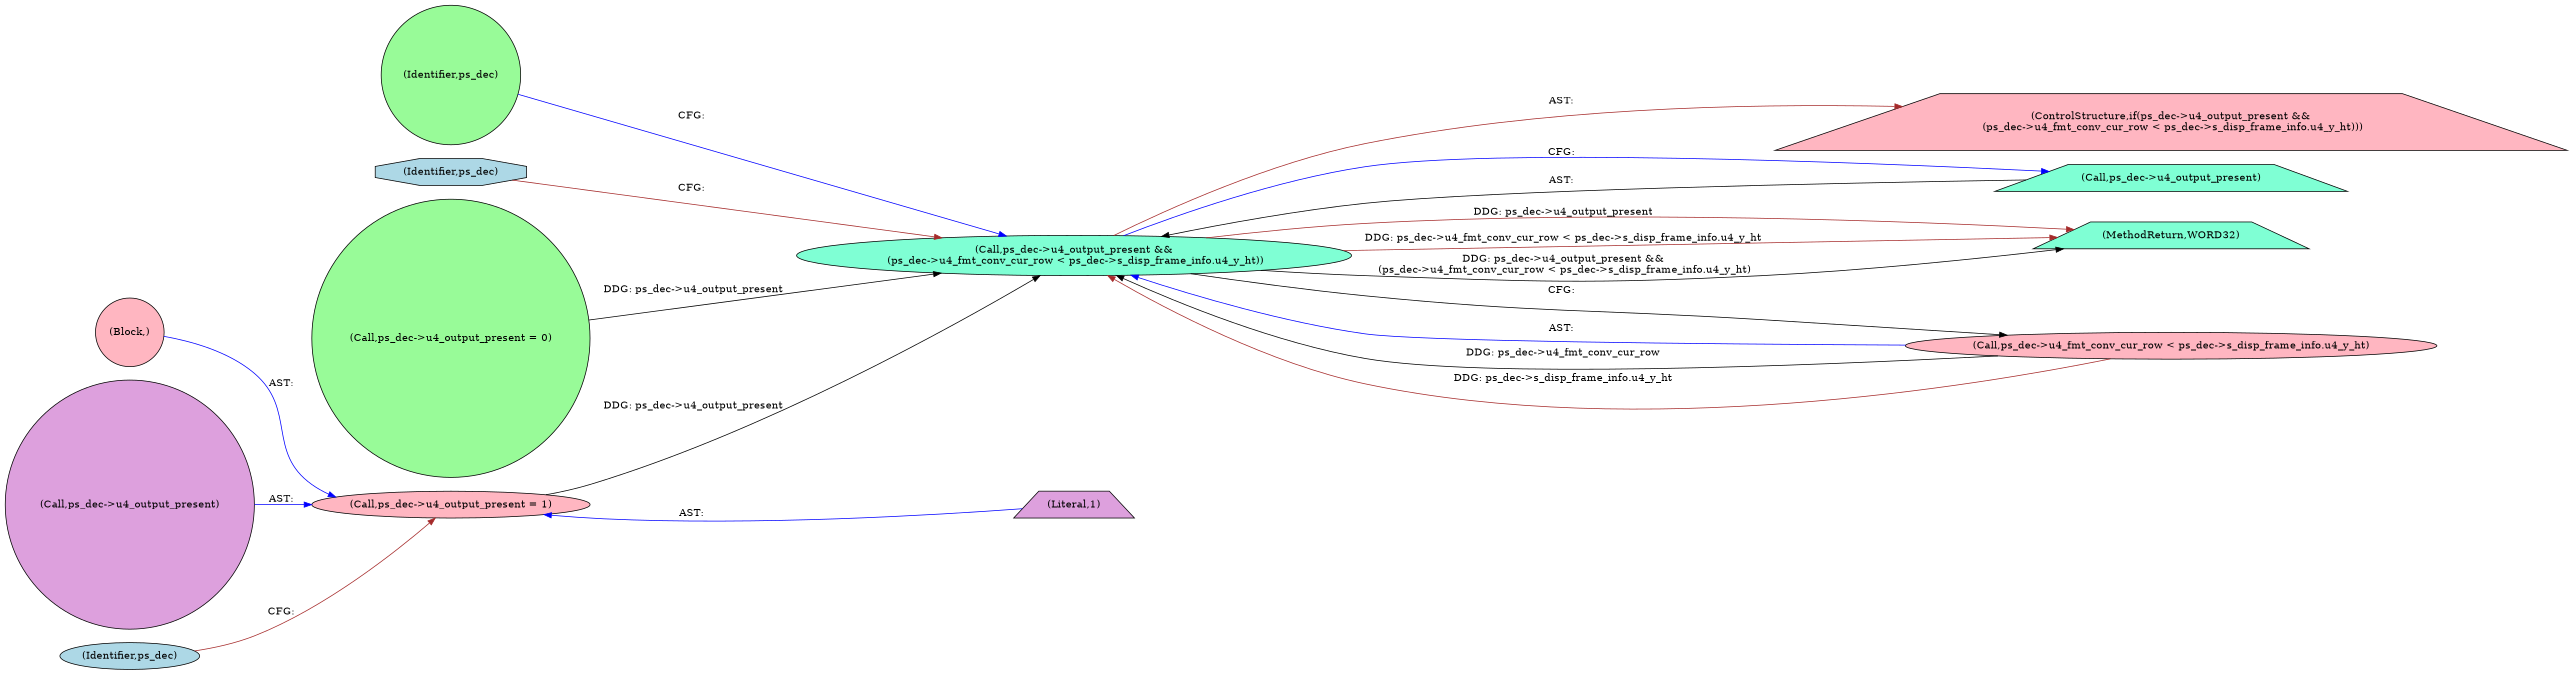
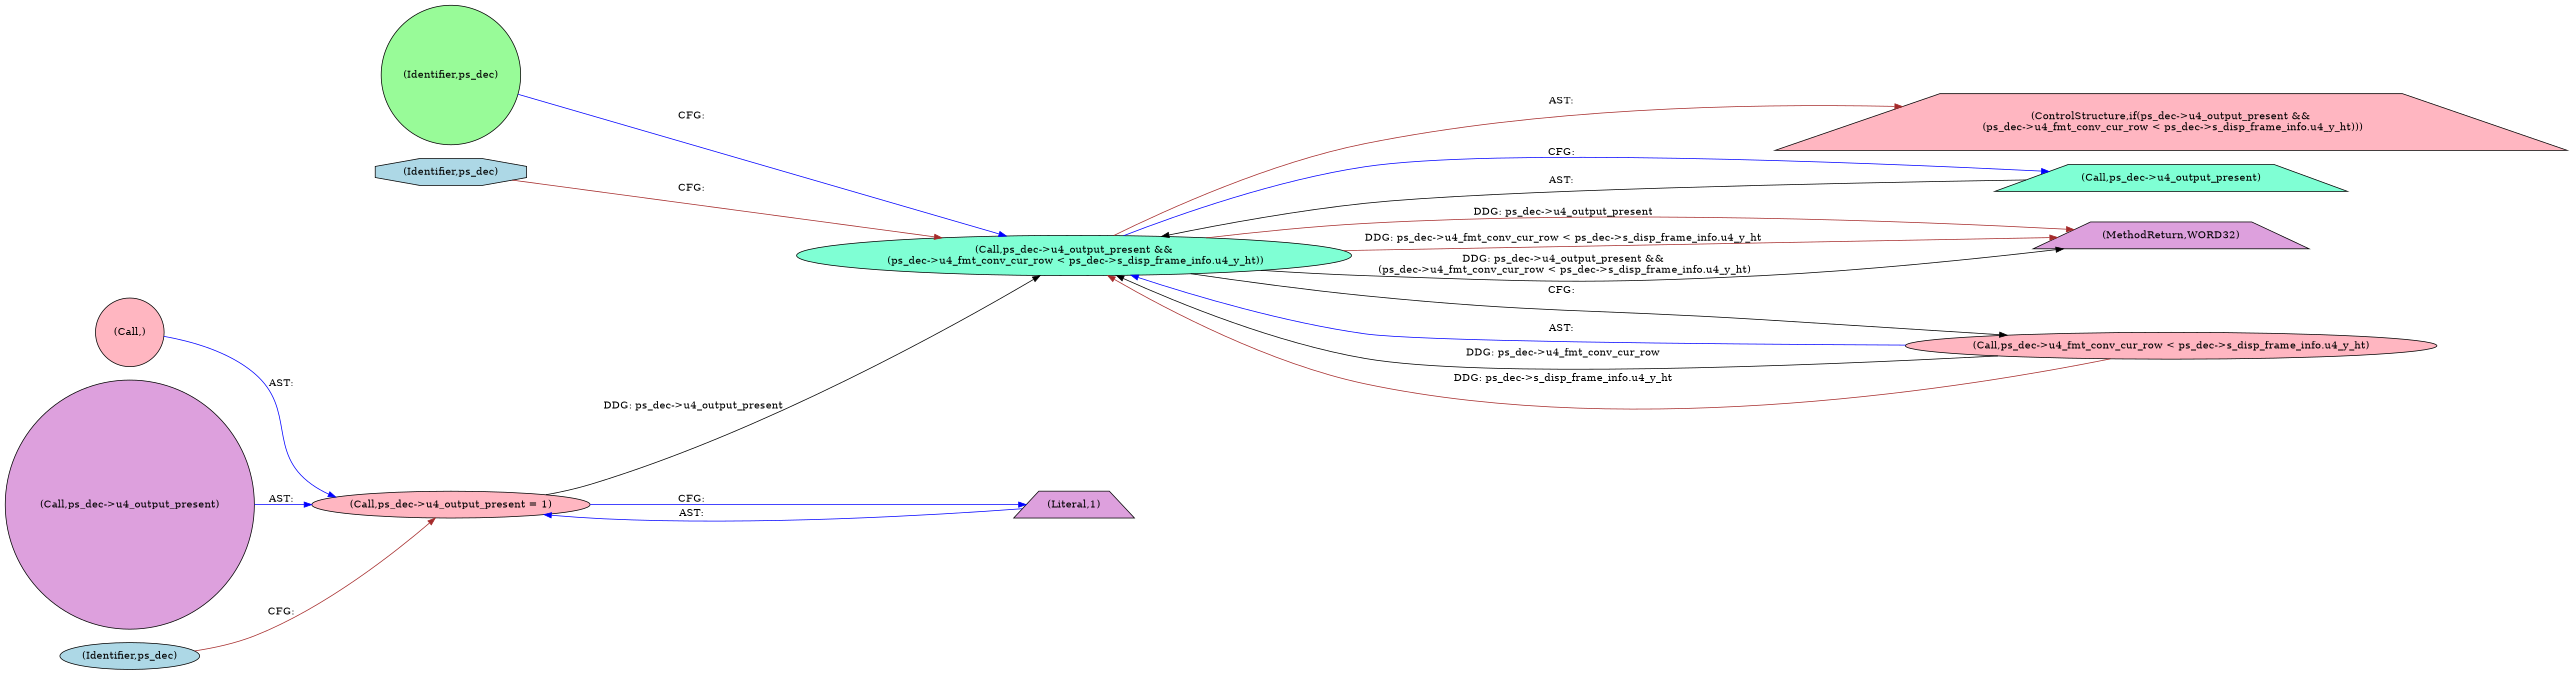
(2171, 235) -> (2171, 235)
(130, 332) -> (130, 332)
(451, 338) -> none
none -> (804, 505)
